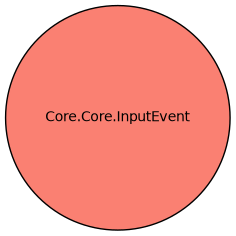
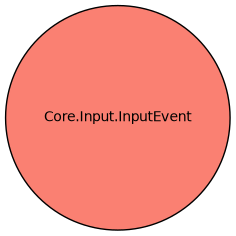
(118, 118) -> (118, 118)
